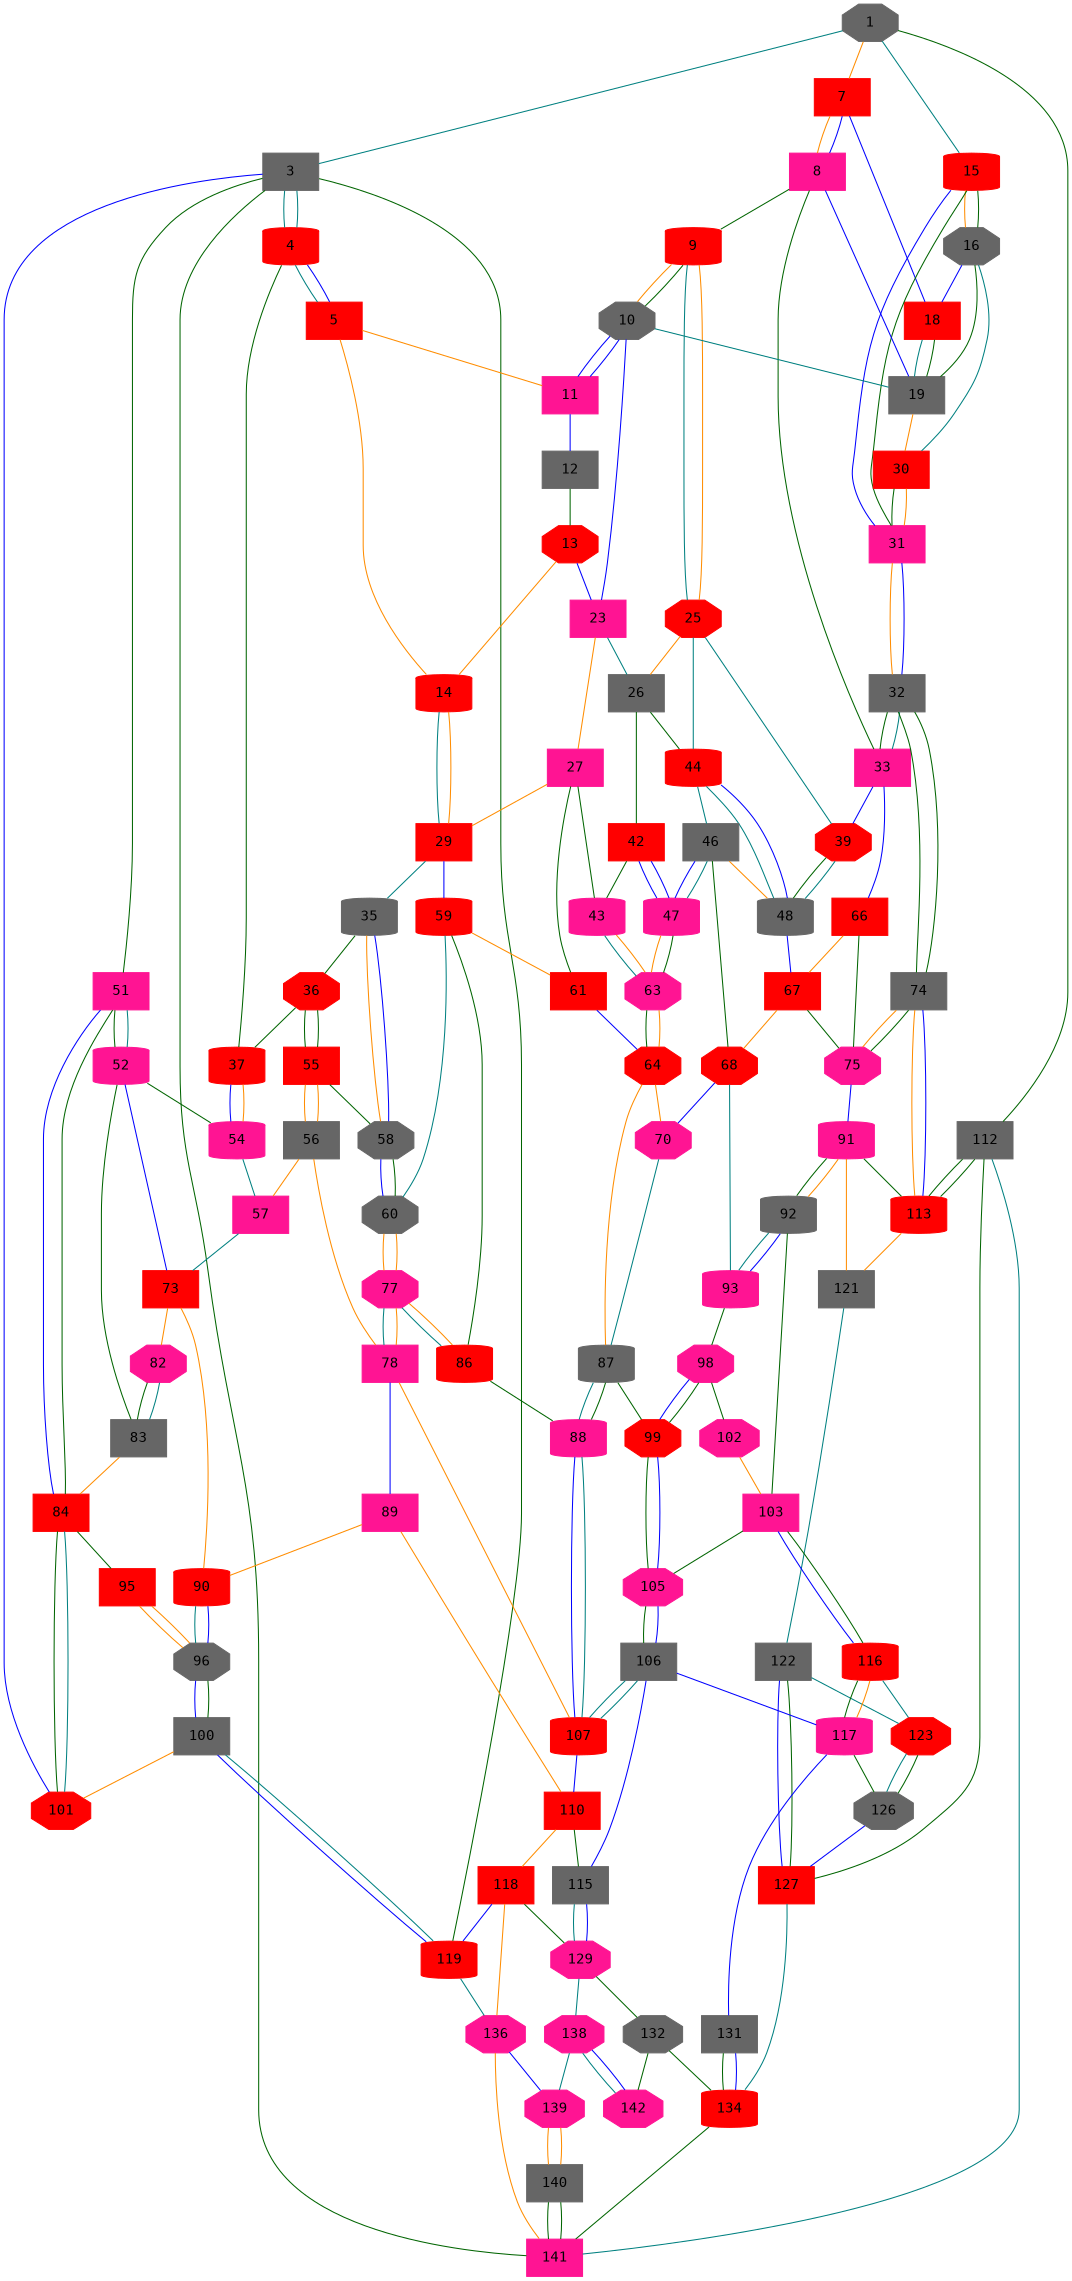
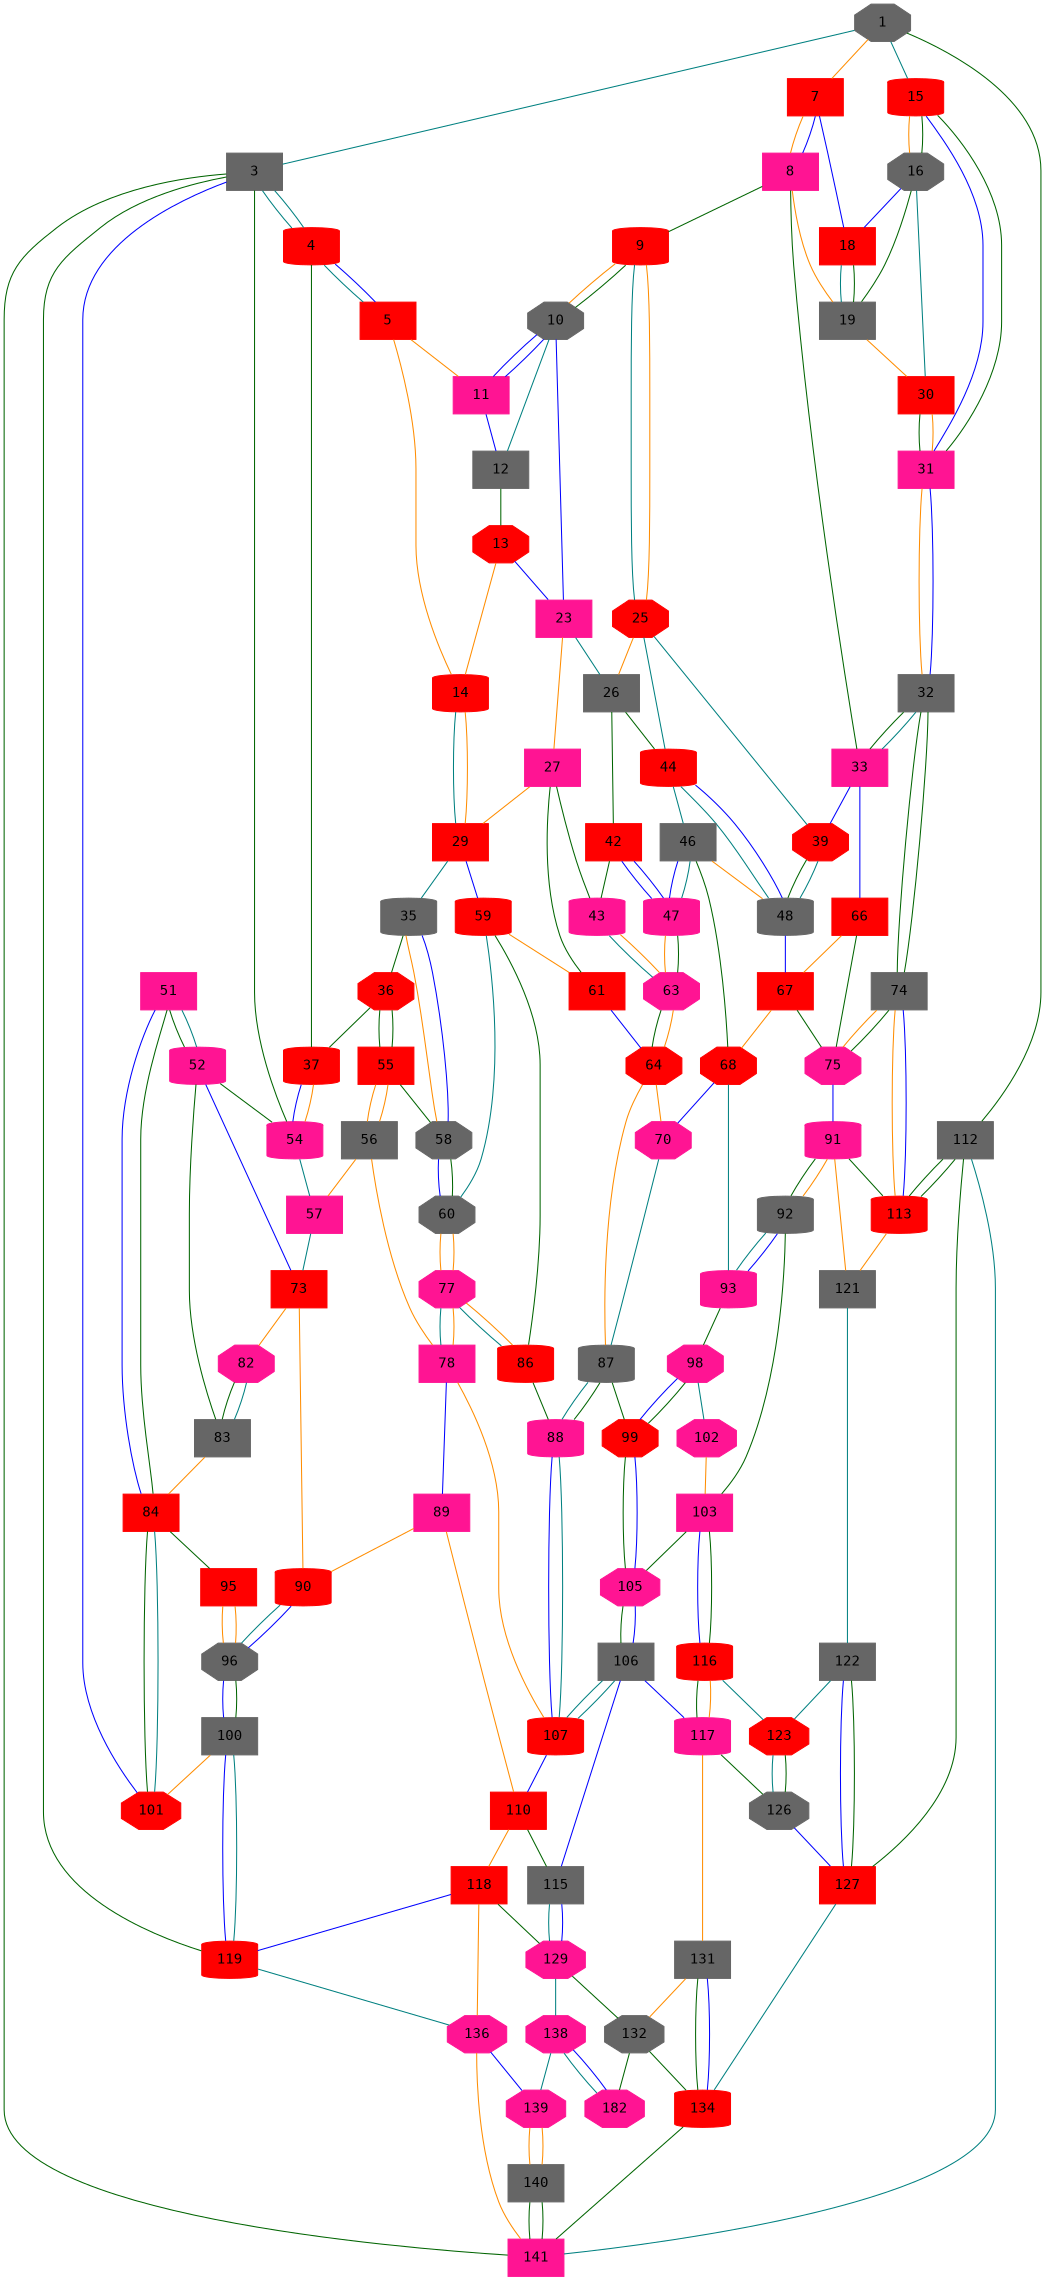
(867, 284) -> (805, 249)
(772, 358) -> (528, 395)
(132, 541) -> (255, 658)
(718, 1401) -> (701, 1401)
(747, 1873) -> (703, 1848)
none -> (668, 1998)
(633, 2109) -> (615, 2109)
